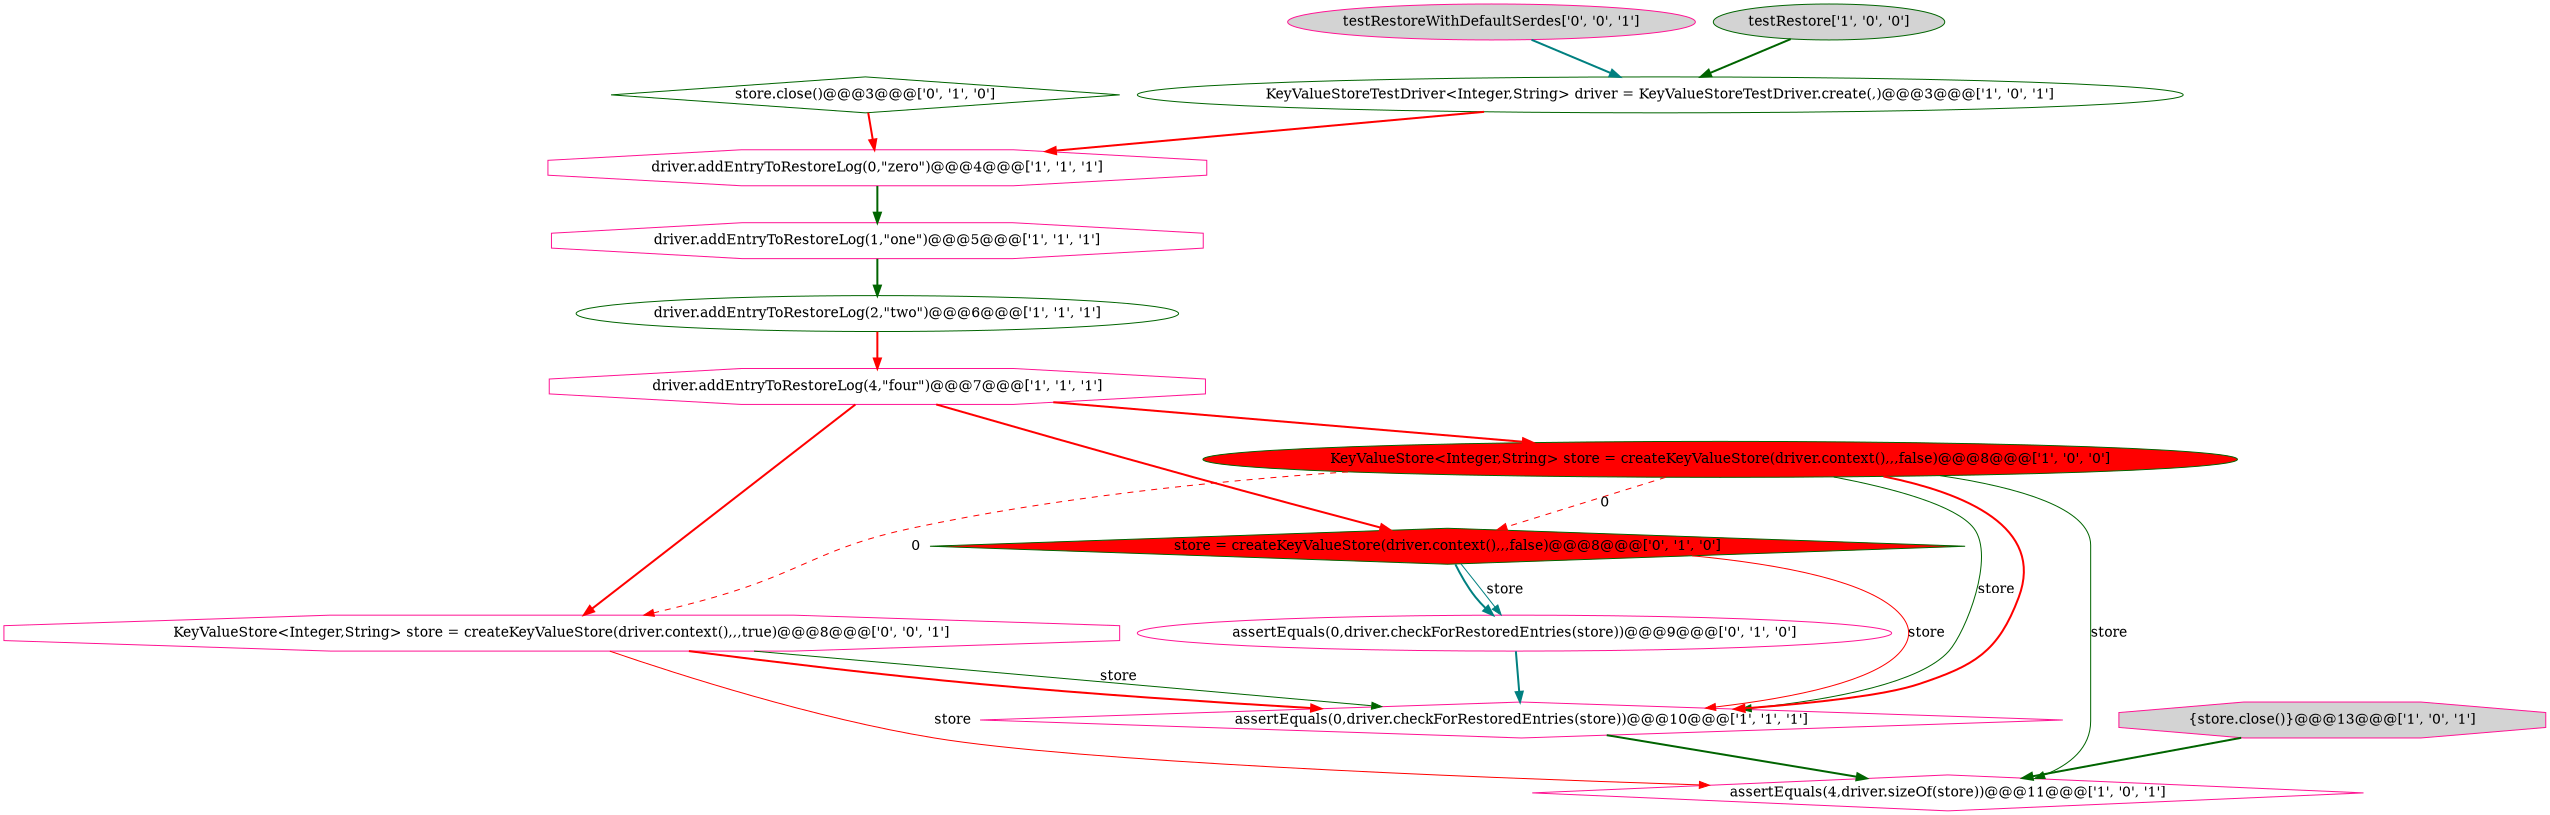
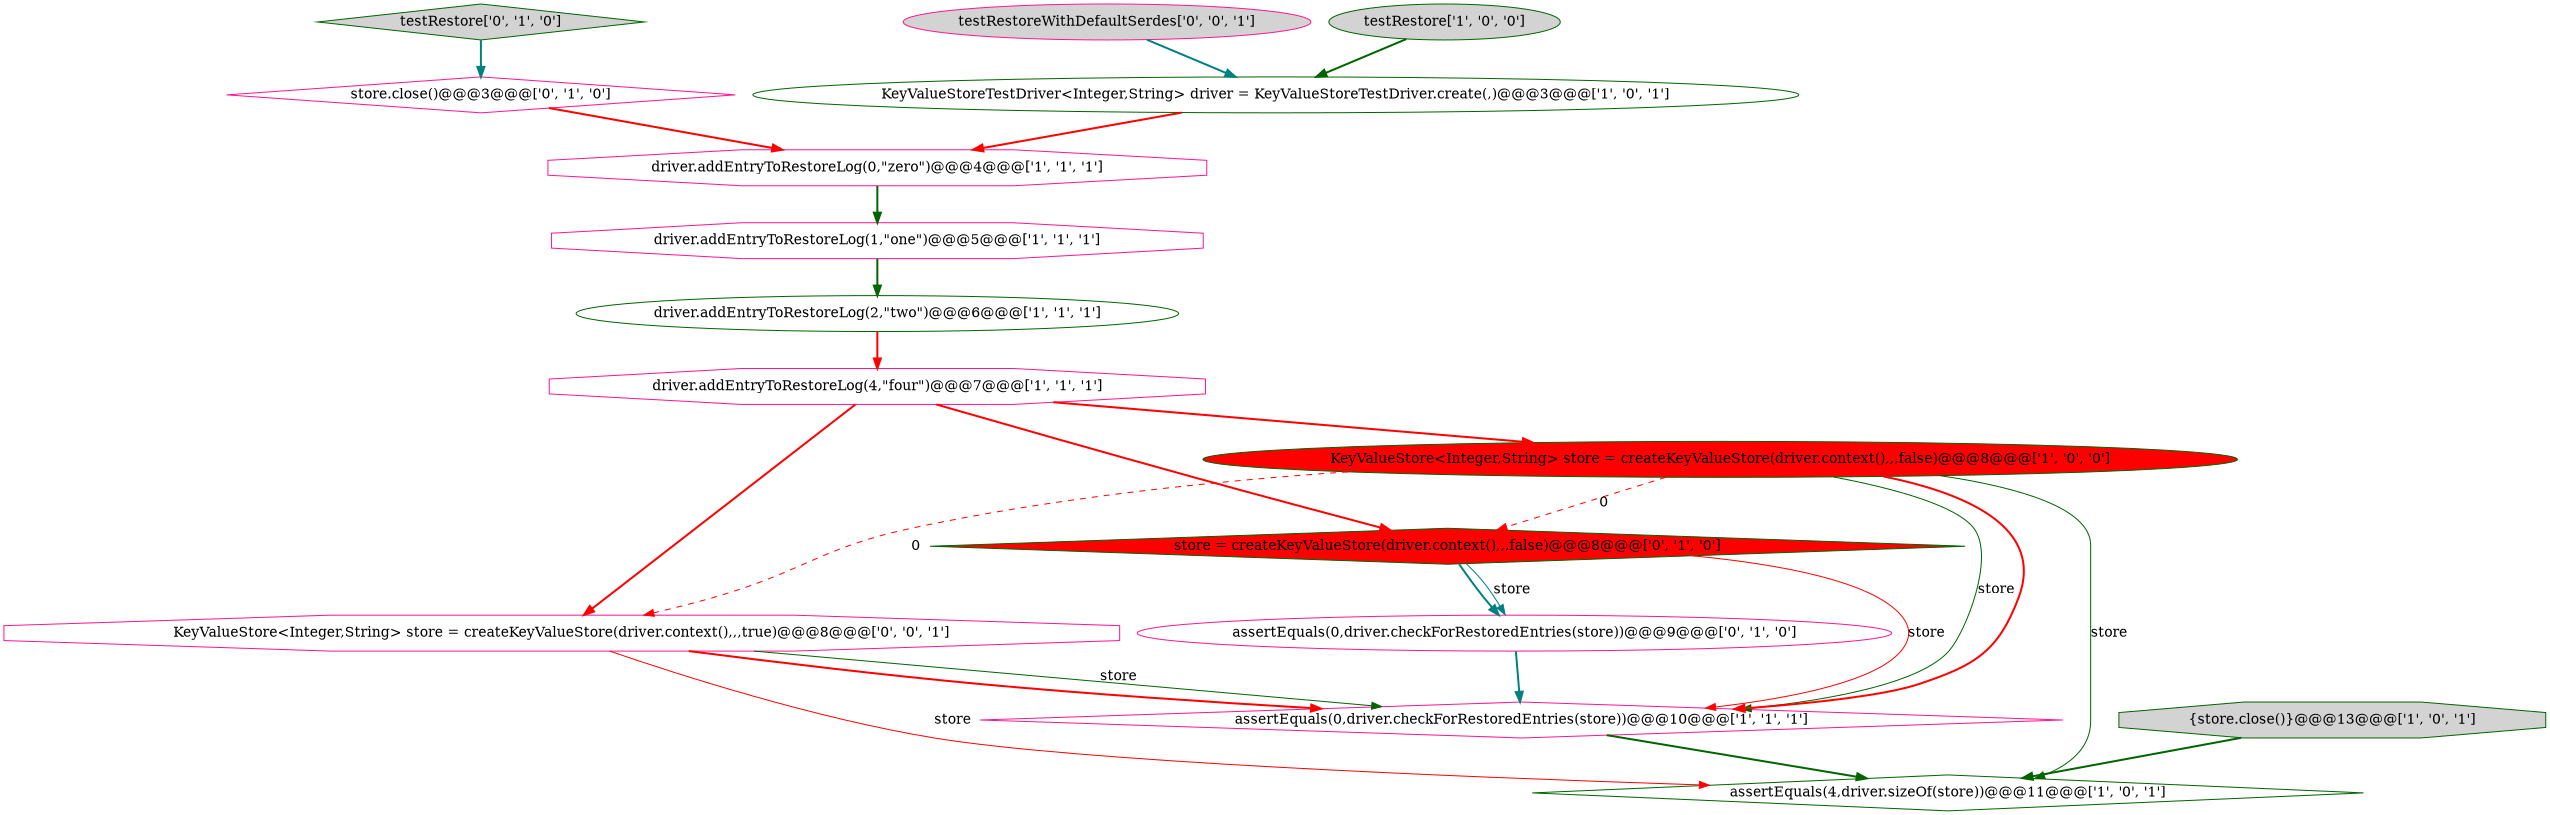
none -> (481, 22)
(865, 95) -> (481, 95)
(2332, 720) -> (2332, 720)
(1948, 793) -> (1948, 793)
